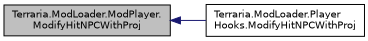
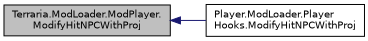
(285, 20) -> (285, 20)
